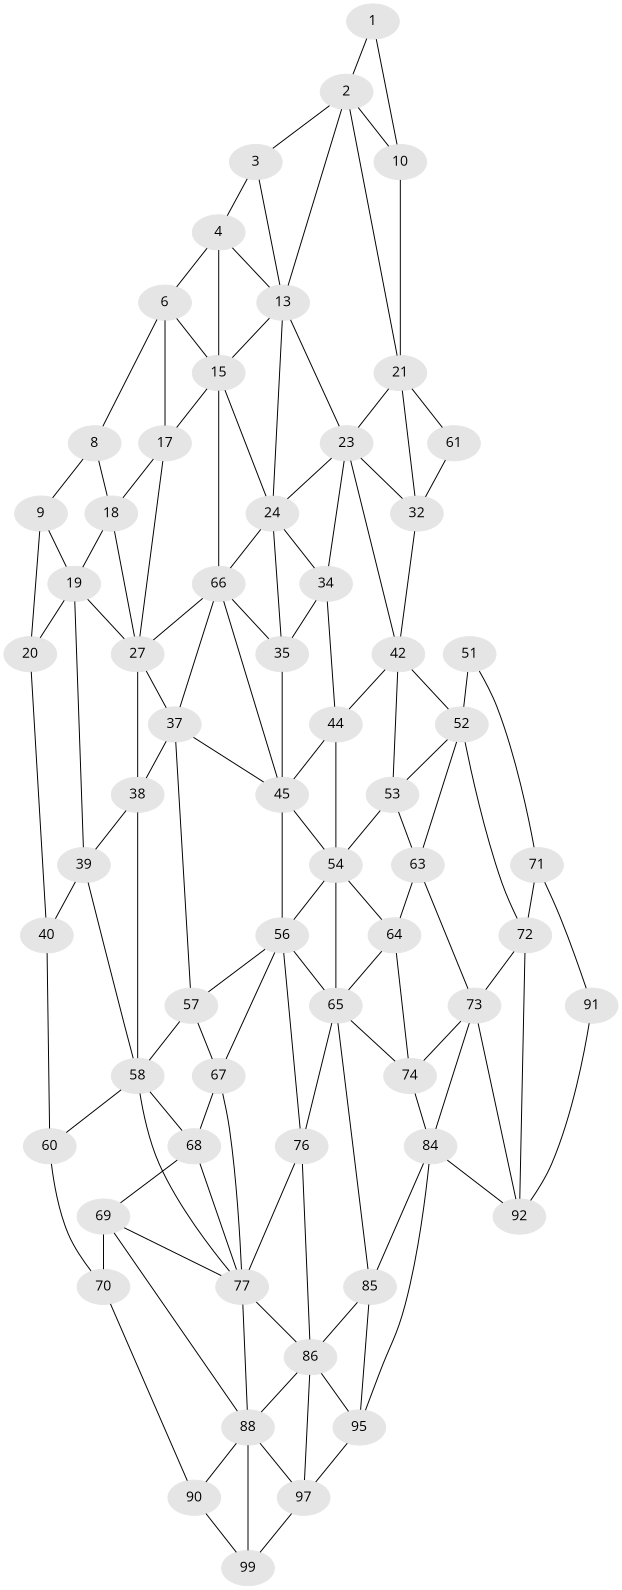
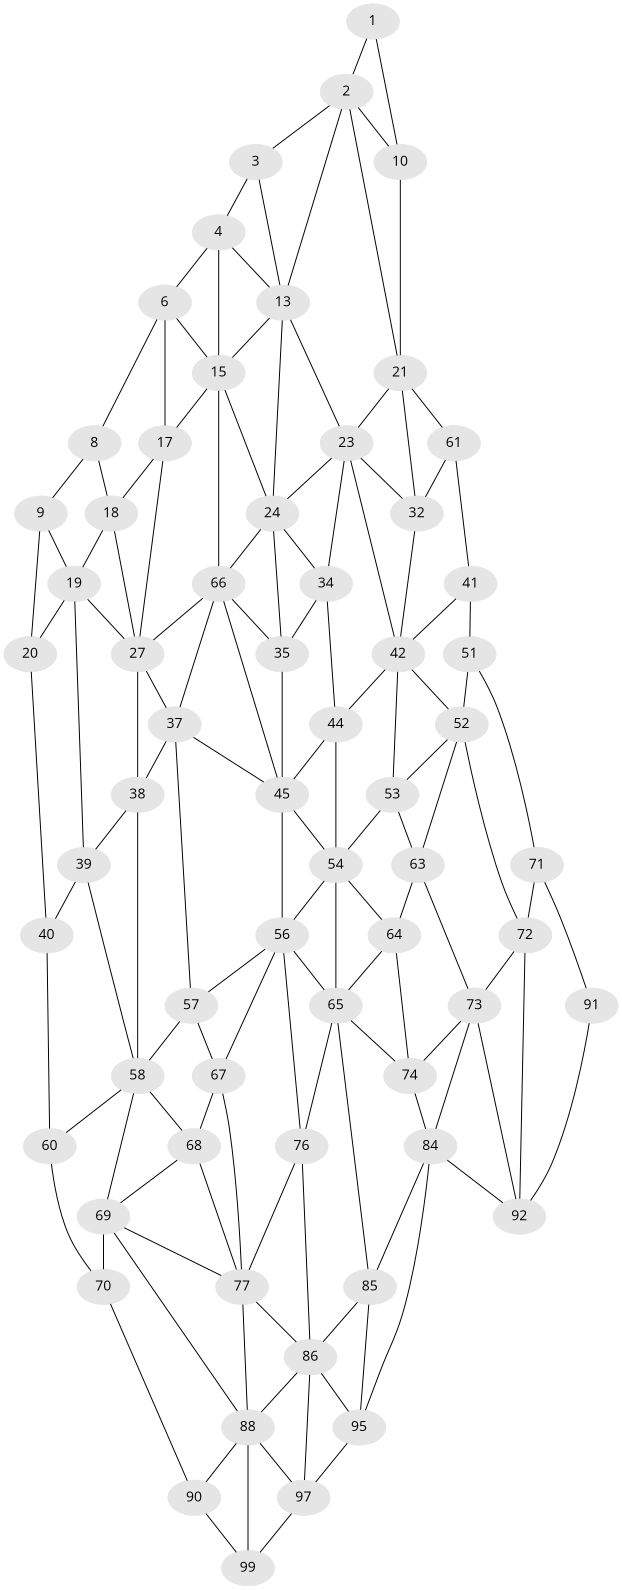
none -> (471, 584)
(172, 1189) -> (121, 1146)
